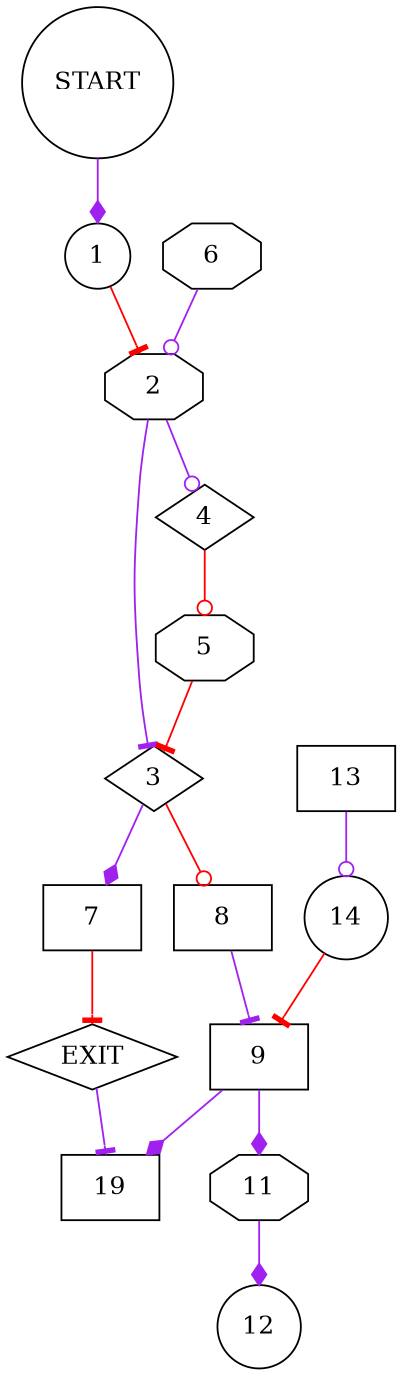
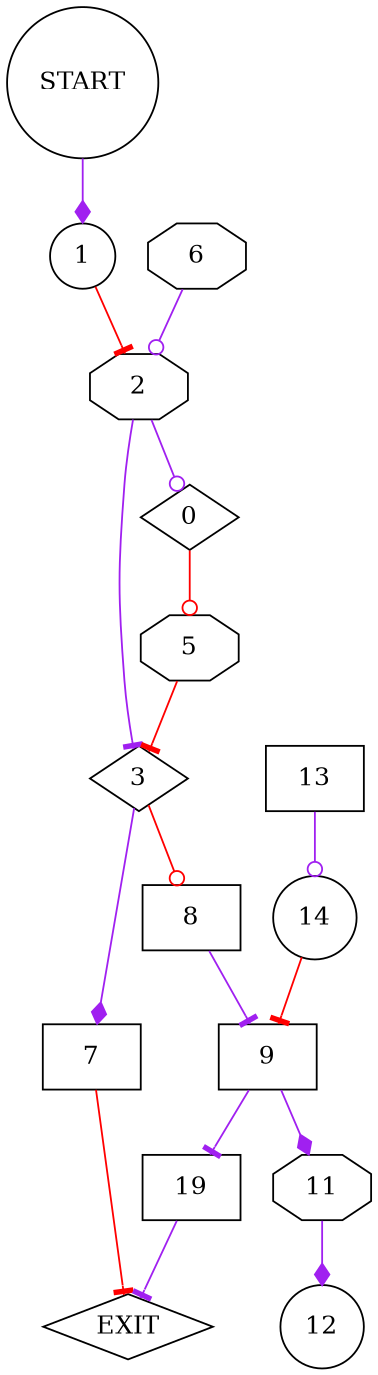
(205, 517) -> (190, 517)
(193, 1115) -> (232, 1118)
(101, 1117) -> (161, 1255)
